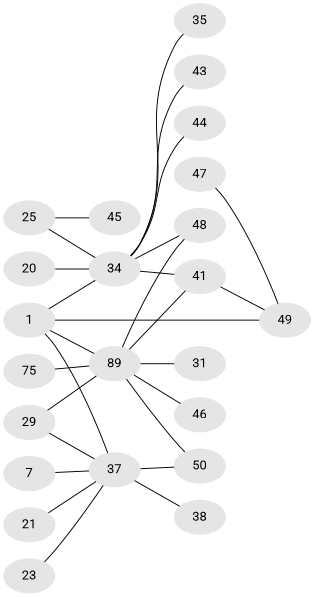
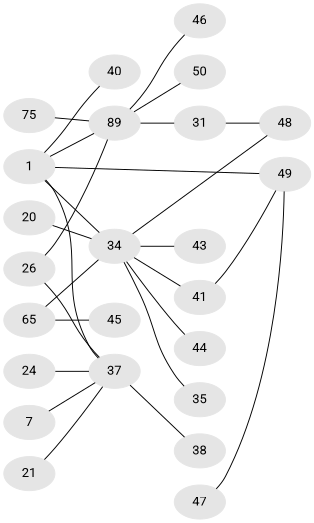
none -> (115, 72)
(29, 218) -> (29, 320)
(150, 291) -> (243, 123)
(152, 326) -> none
(29, 422) -> (29, 269)
(157, 468) -> none
(29, 576) -> (29, 371)
